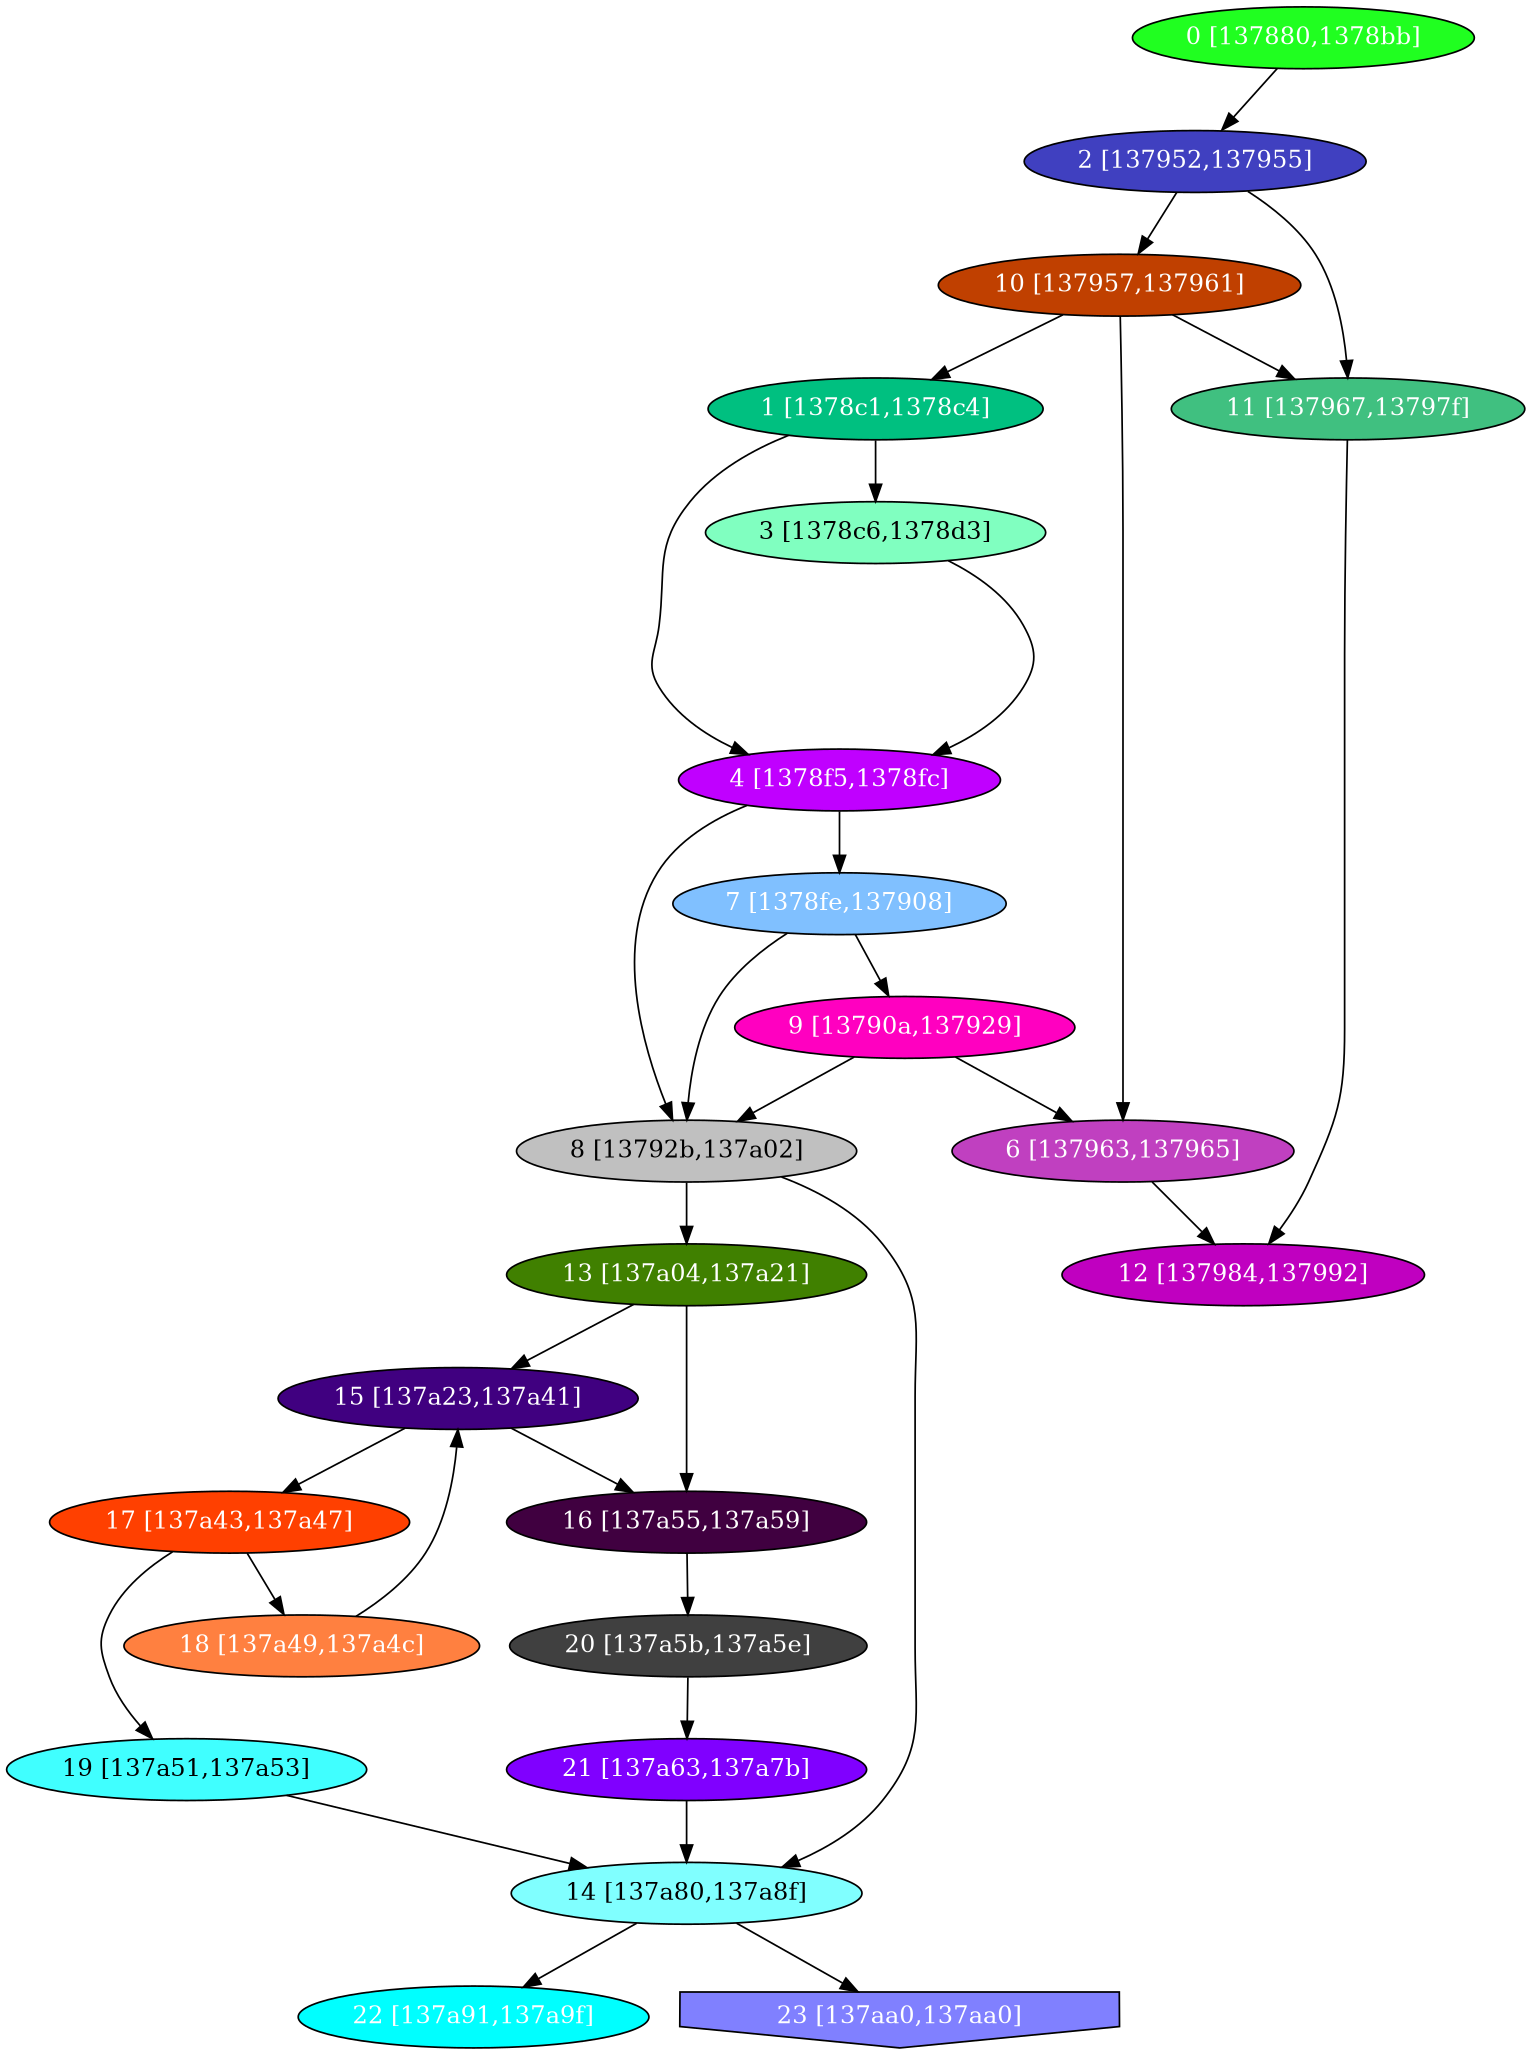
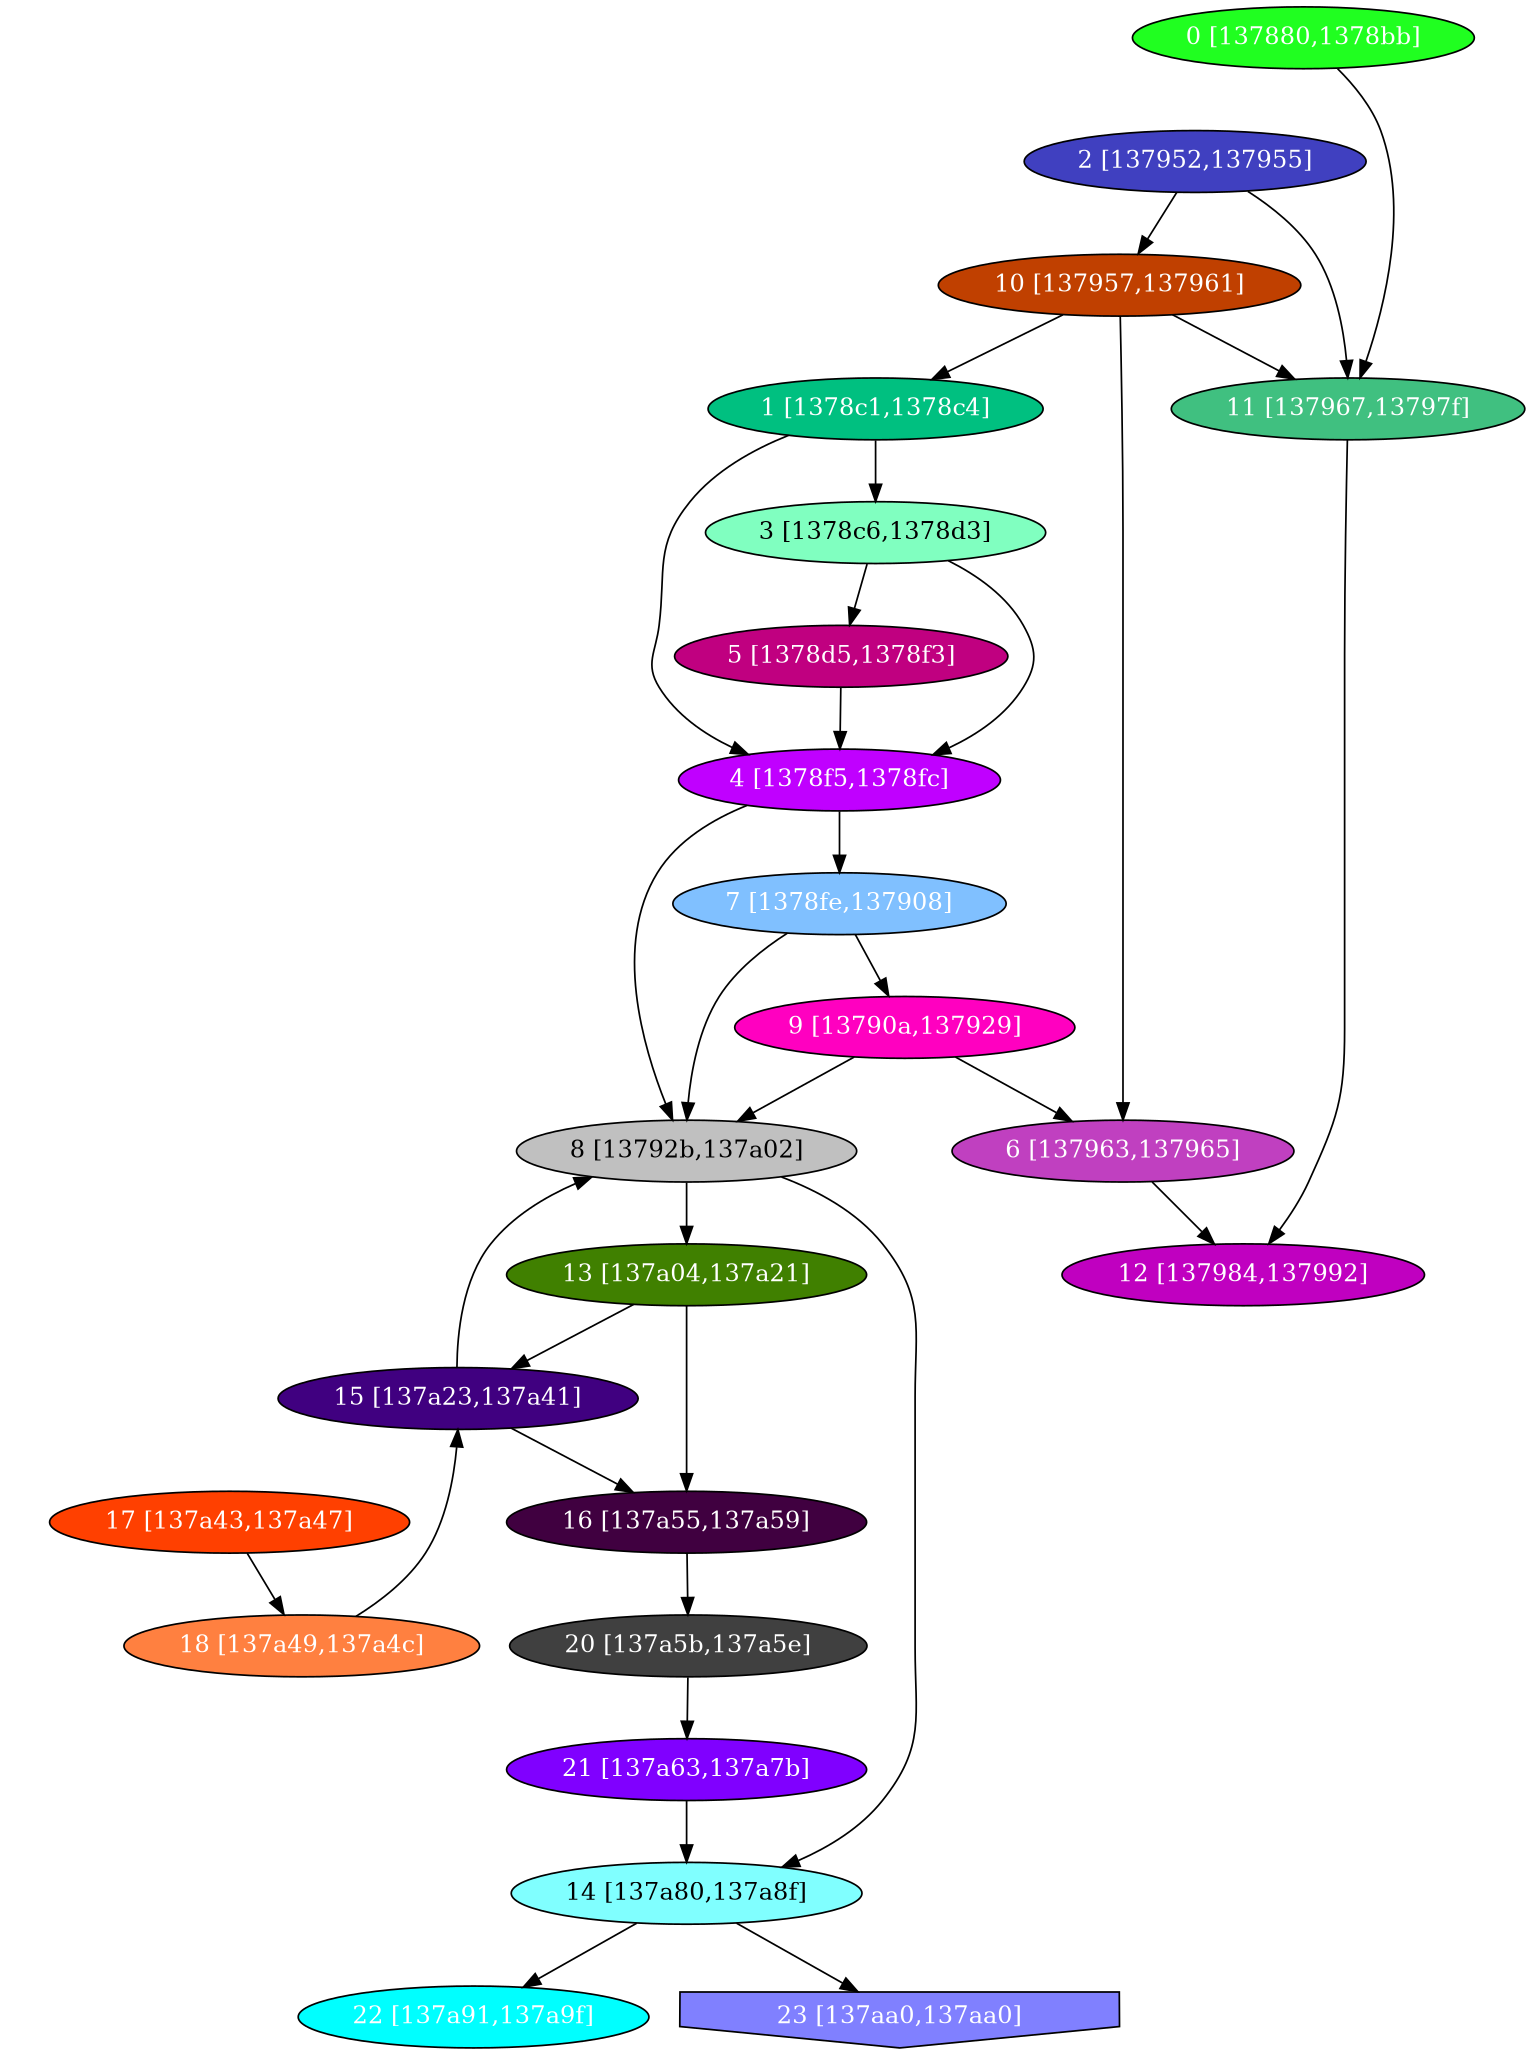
(1255, 93) -> (1393, 209)
none -> (841, 656)
(352, 1456) -> (484, 1254)
(187, 1770) -> none
